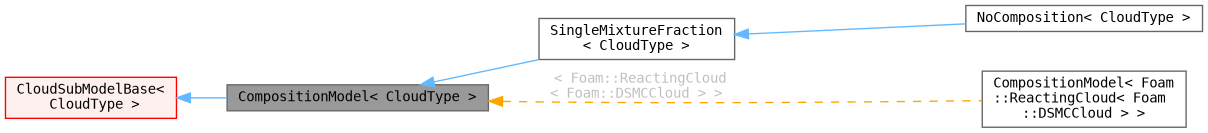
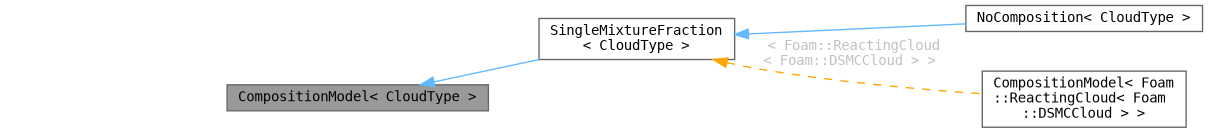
(91, 98) -> none
(742, 103) -> (854, 82)
